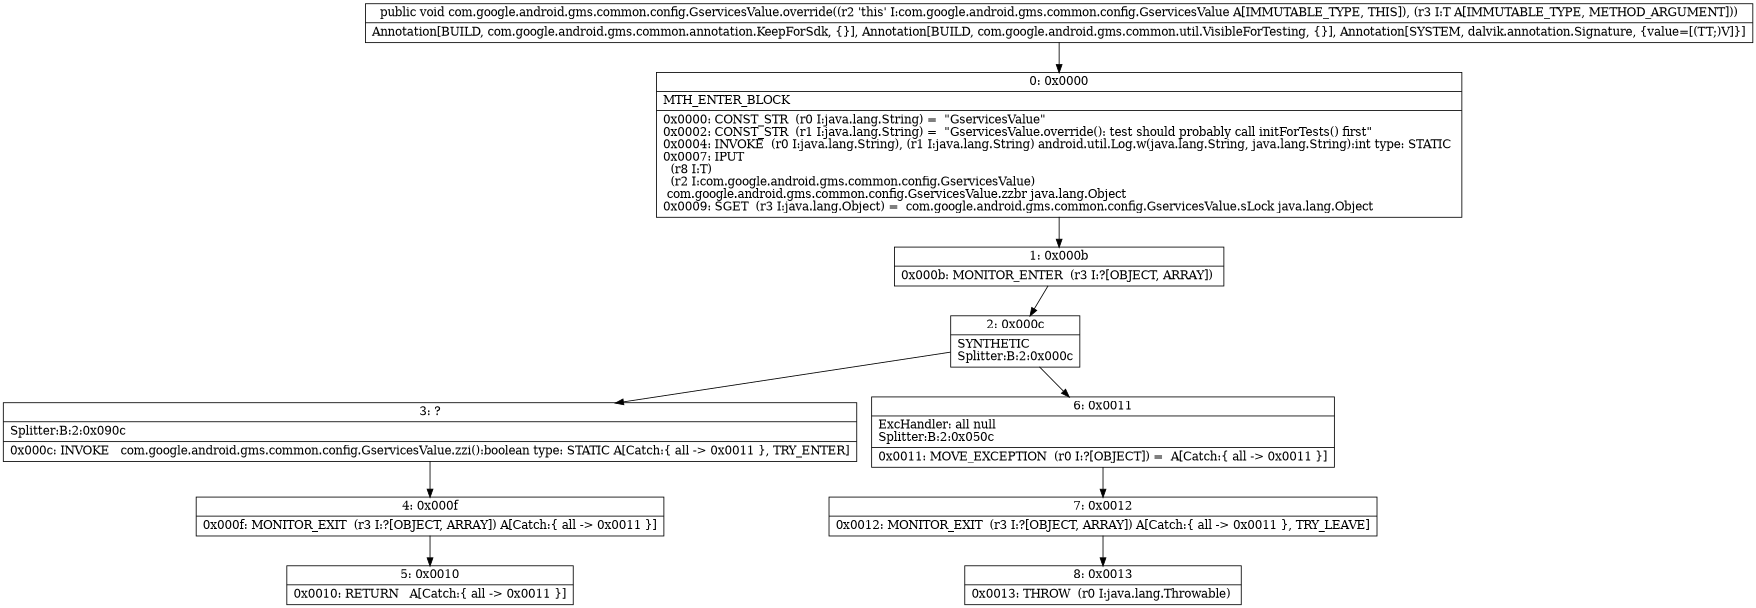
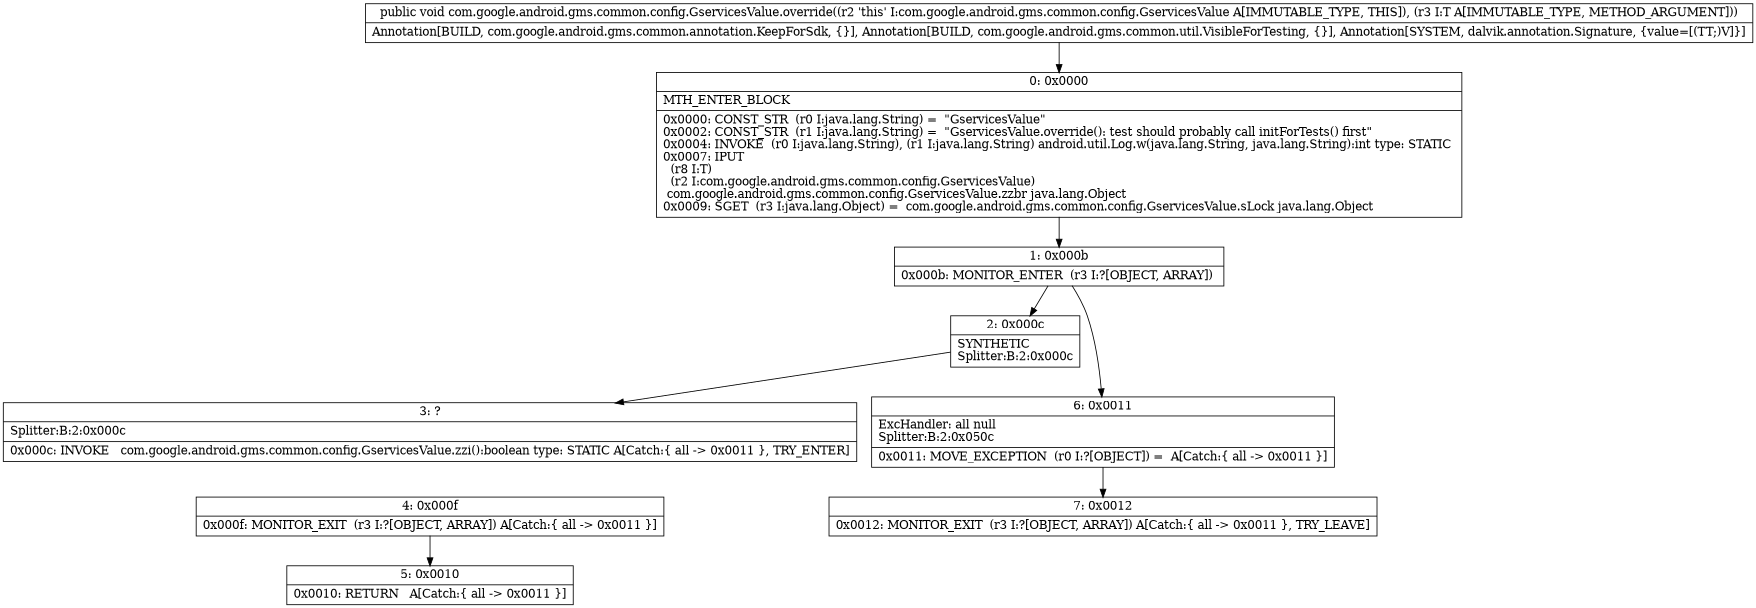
(1051, 379) -> (1093, 335)
(68, 431) -> (68, 431)
(430, 475) -> none
(1103, 585) -> none
